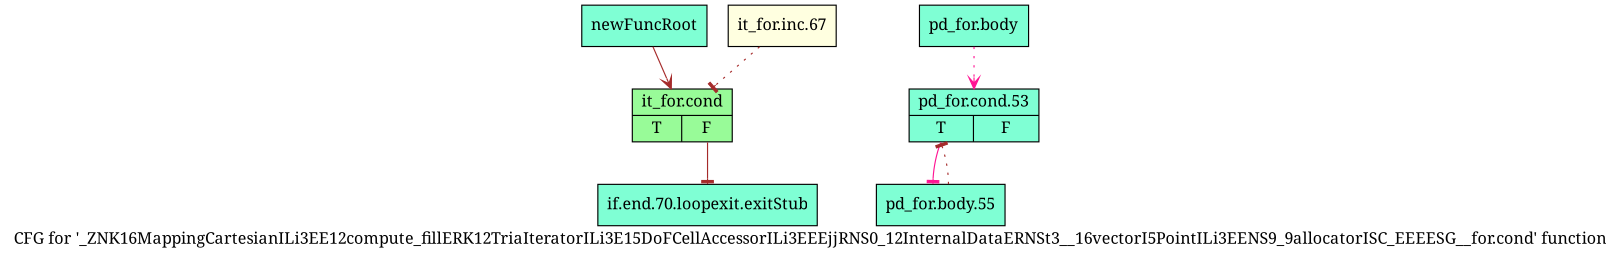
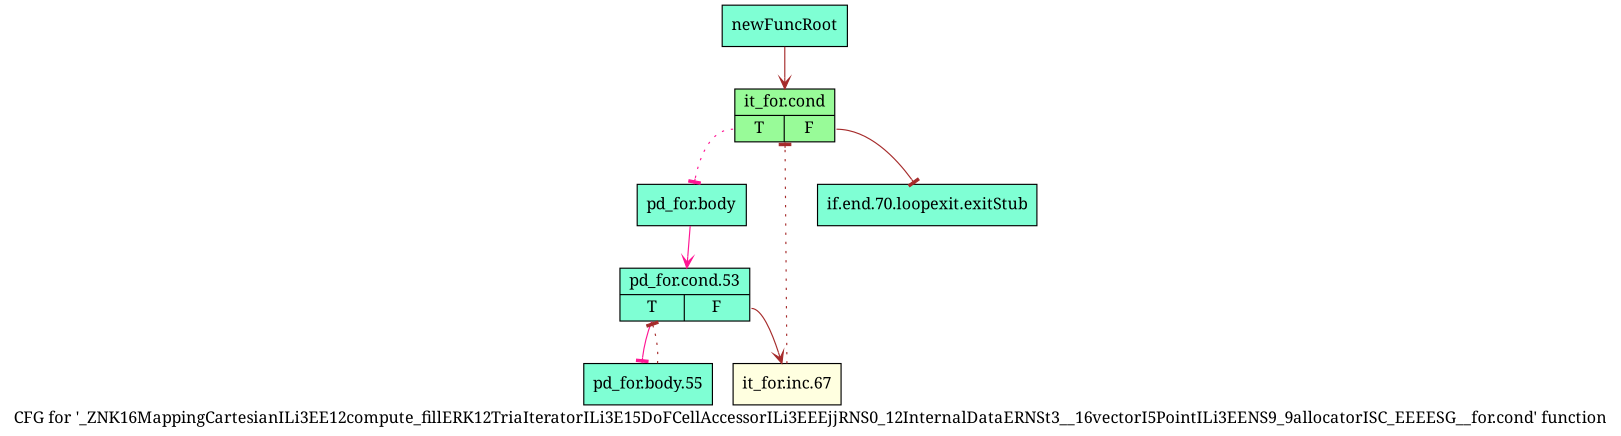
(974, 62) -> (689, 241)
none -> (707, 147)
none -> (769, 328)
